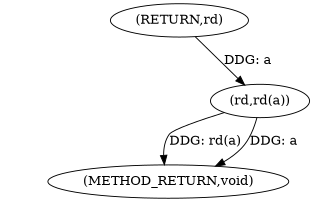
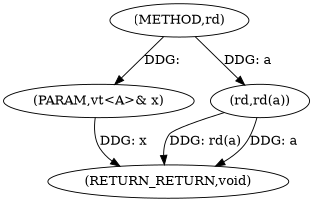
(179, 20) -> (179, 20)
none -> (99, 101)
(168, 182) -> (168, 182)
